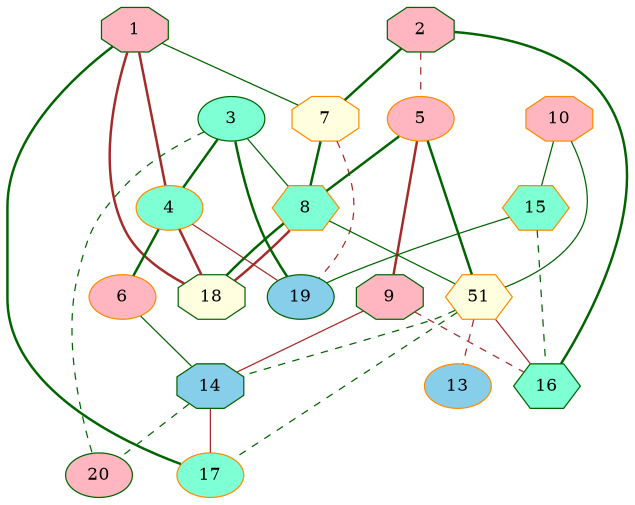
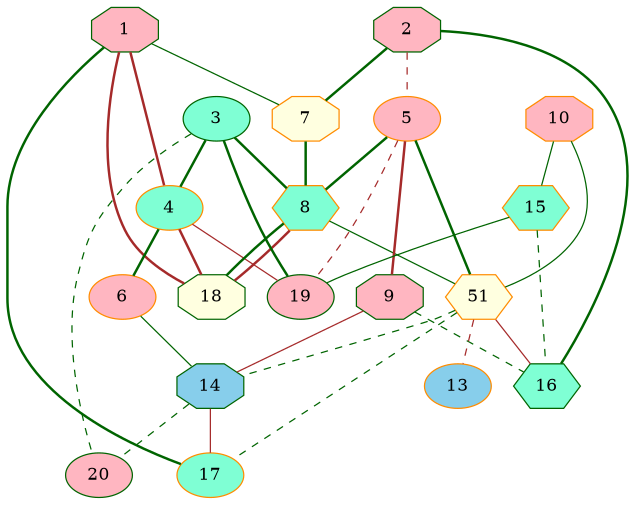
(268, 162) -> (261, 163)
(353, 213) -> (361, 211)
(301, 297) -> (301, 297)
(461, 337) -> (461, 337)
